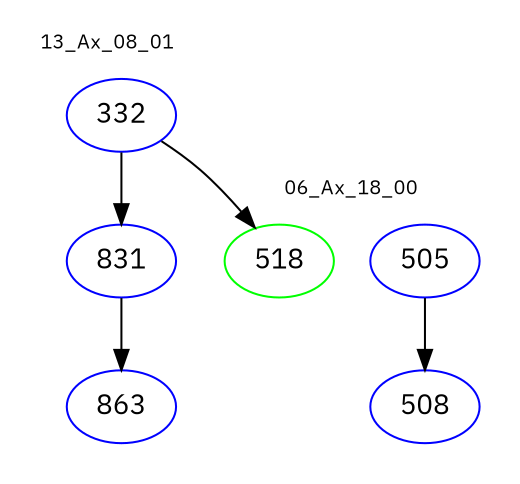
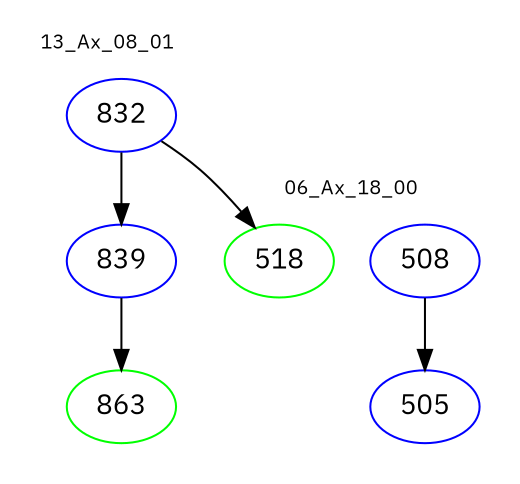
(121, 115) -> (121, 115)
(121, 261) -> (121, 261)
(425, 324) -> (425, 324)
(121, 407) -> (121, 407)
